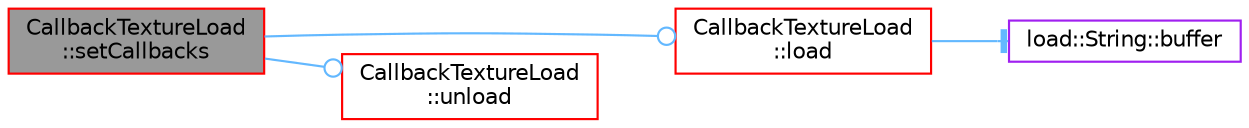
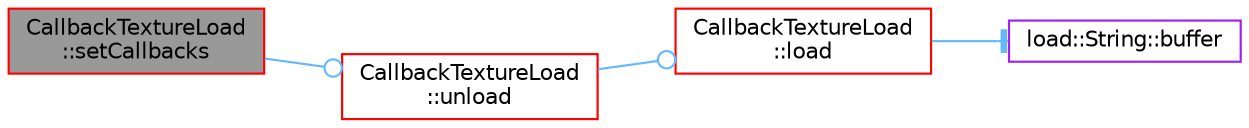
(461, 33) -> (628, 65)
